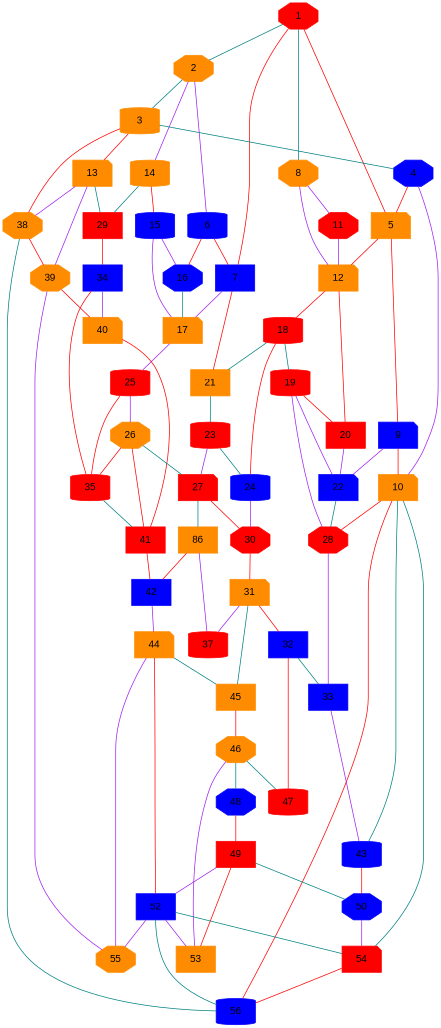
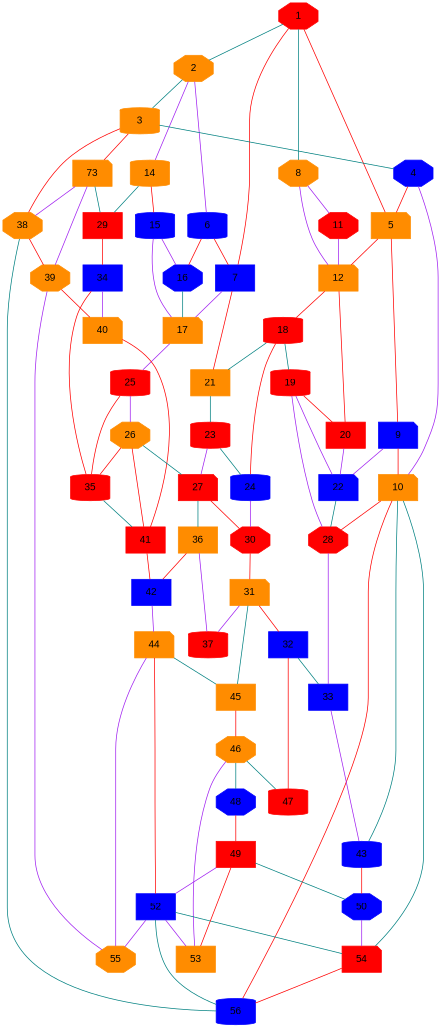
(92, 173) -> (92, 173)
(198, 540) -> (198, 540)
